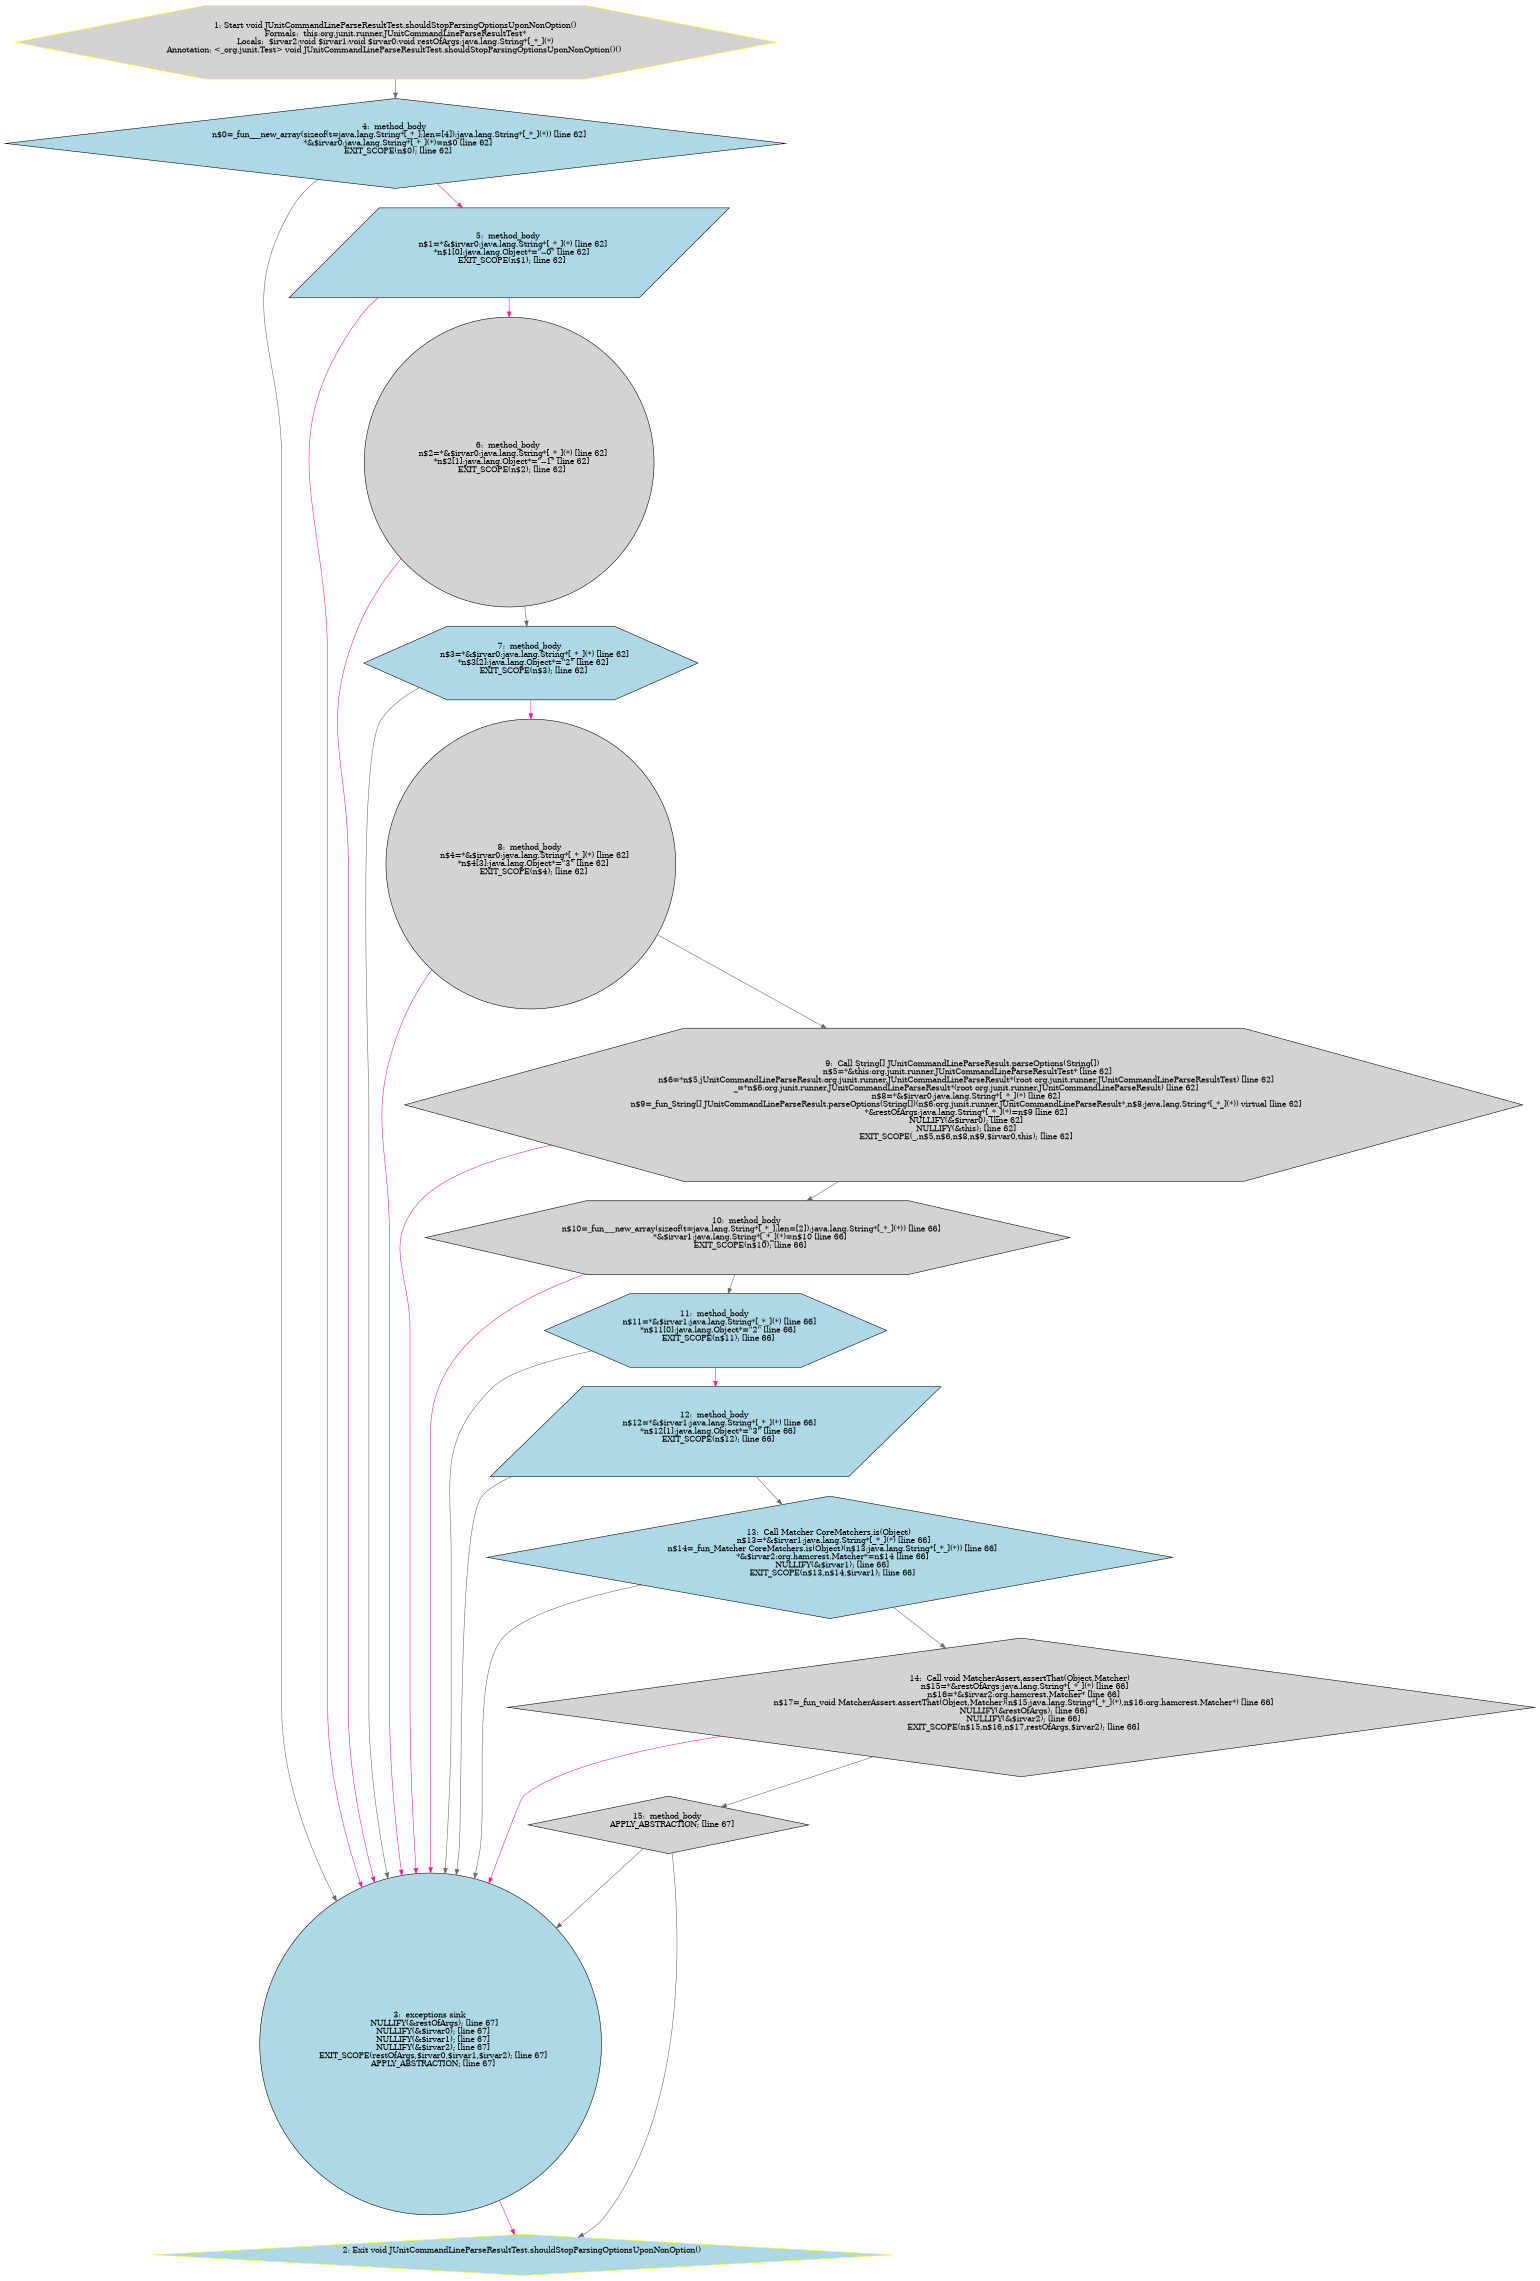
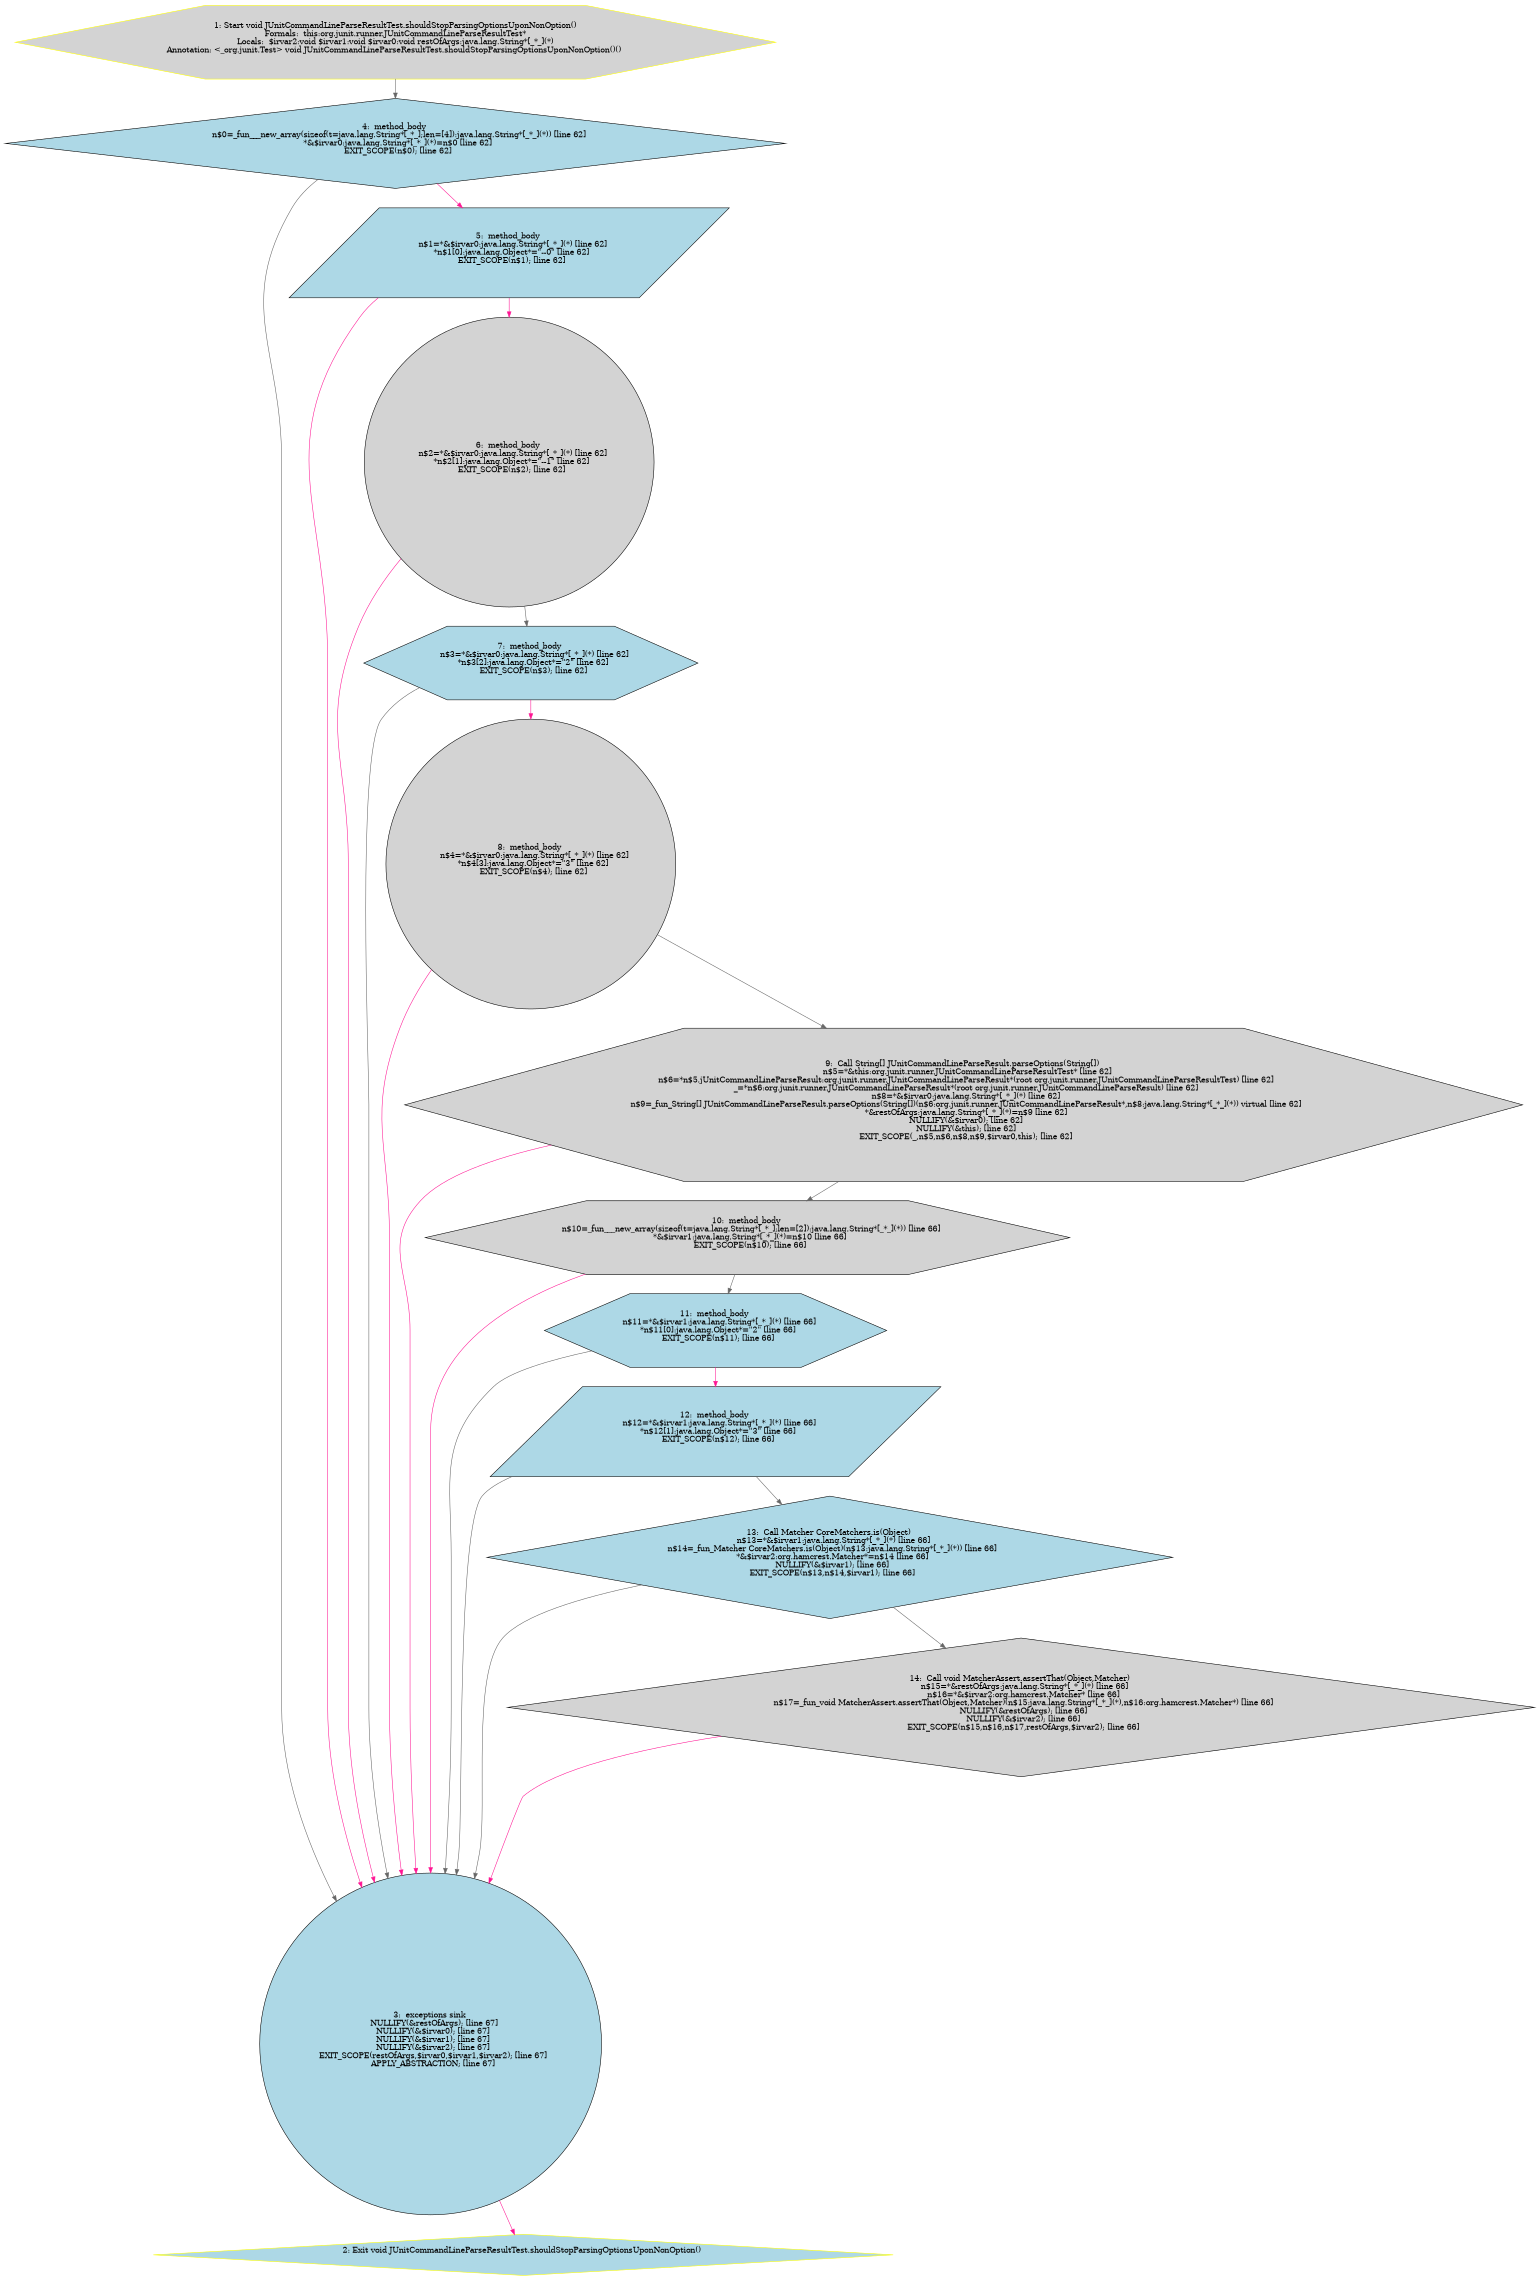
(668, 1825) -> none
